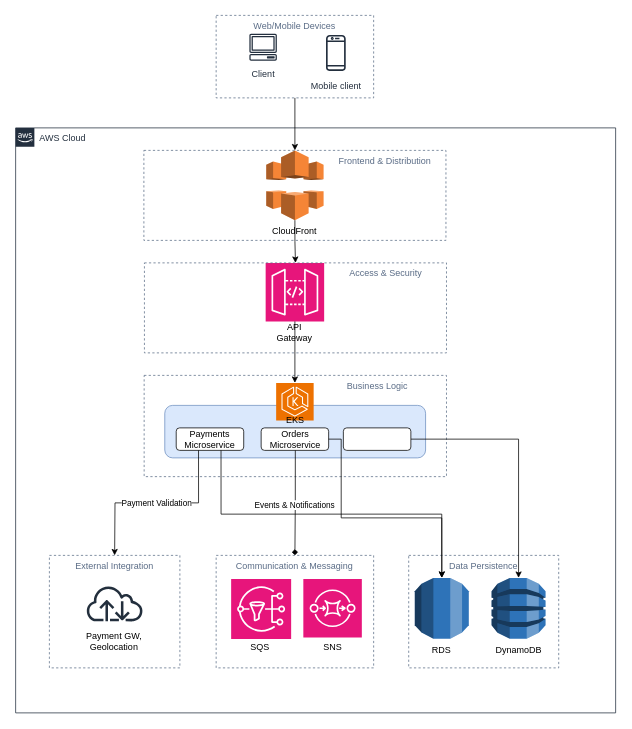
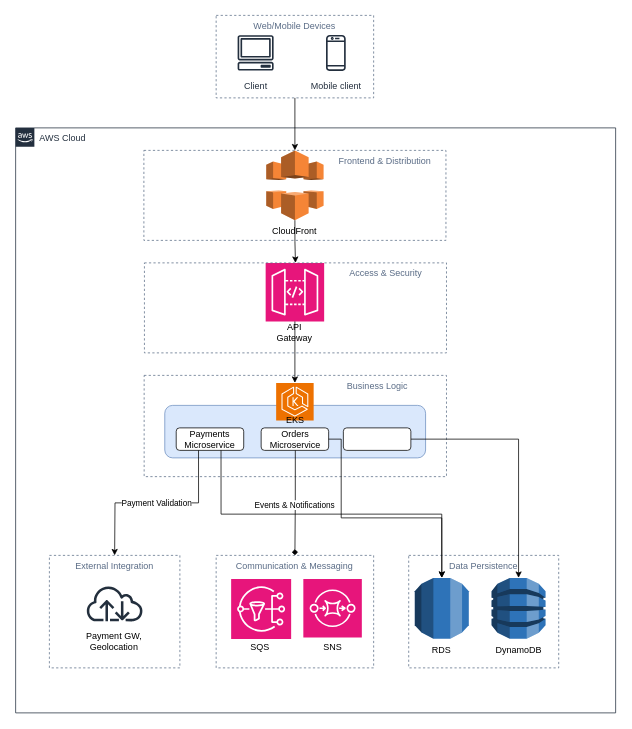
(263, 47) -> (255, 53)
